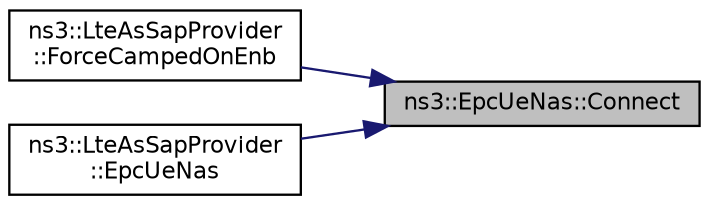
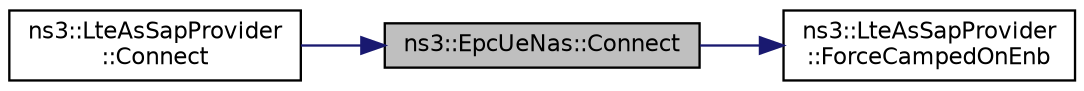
(336, 73) -> (730, 45)
(155, 160) -> (155, 45)
